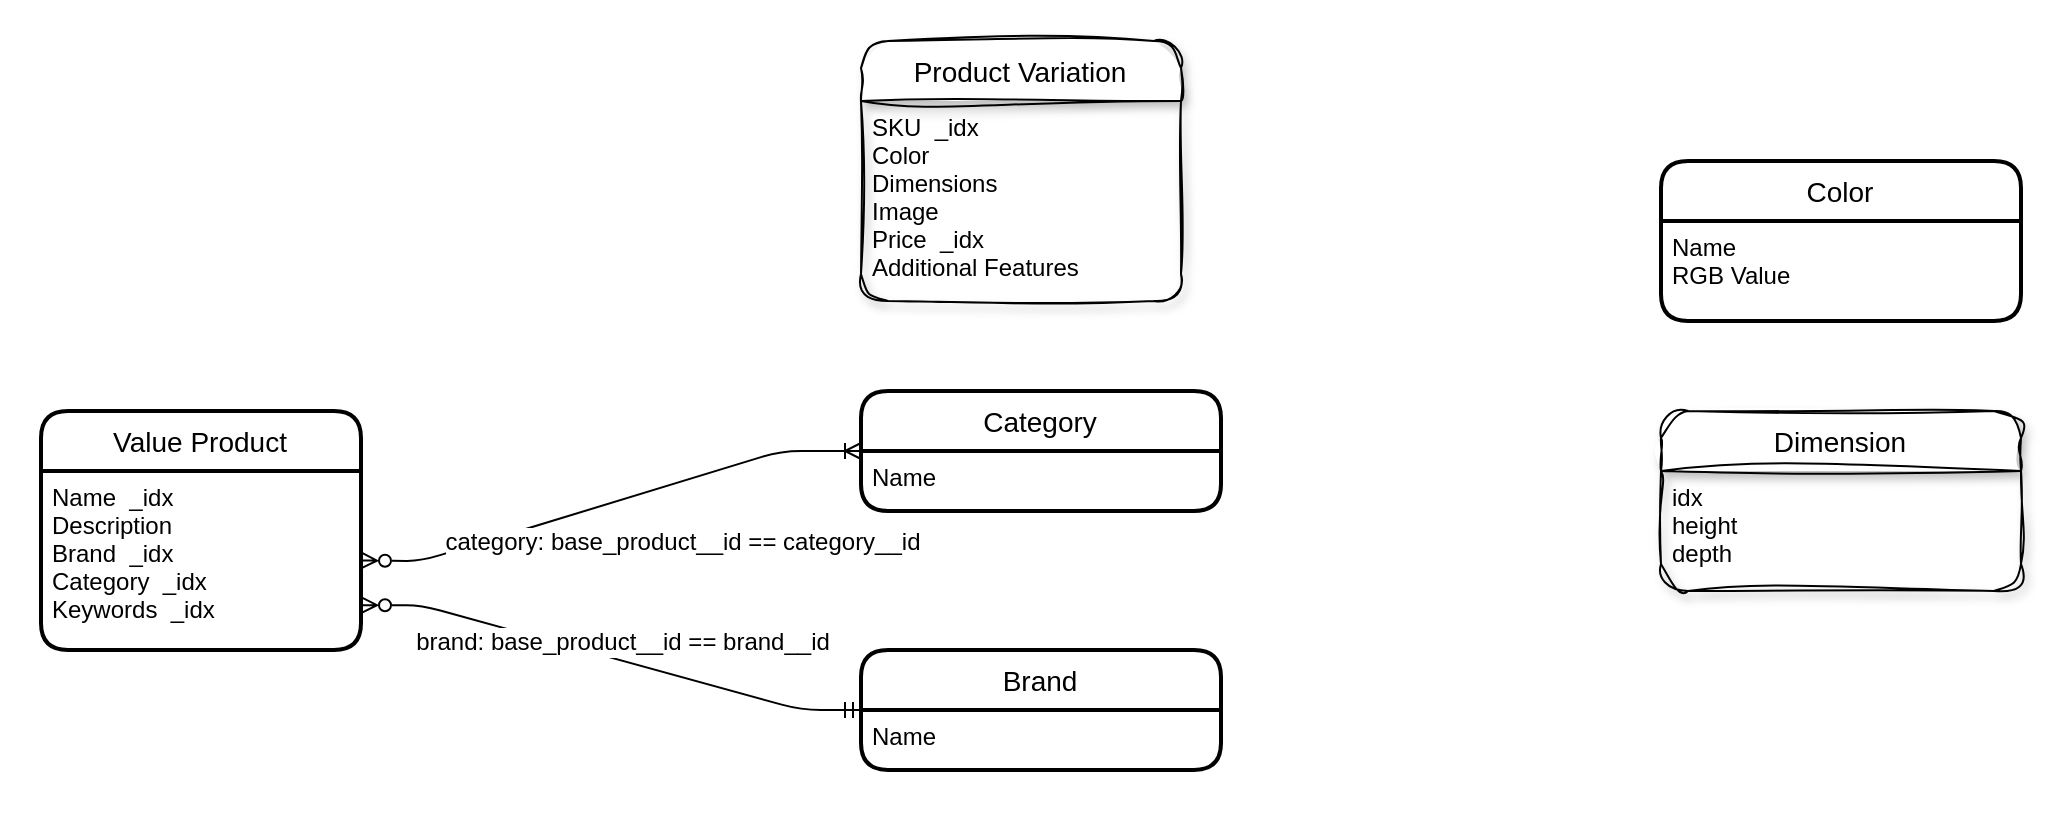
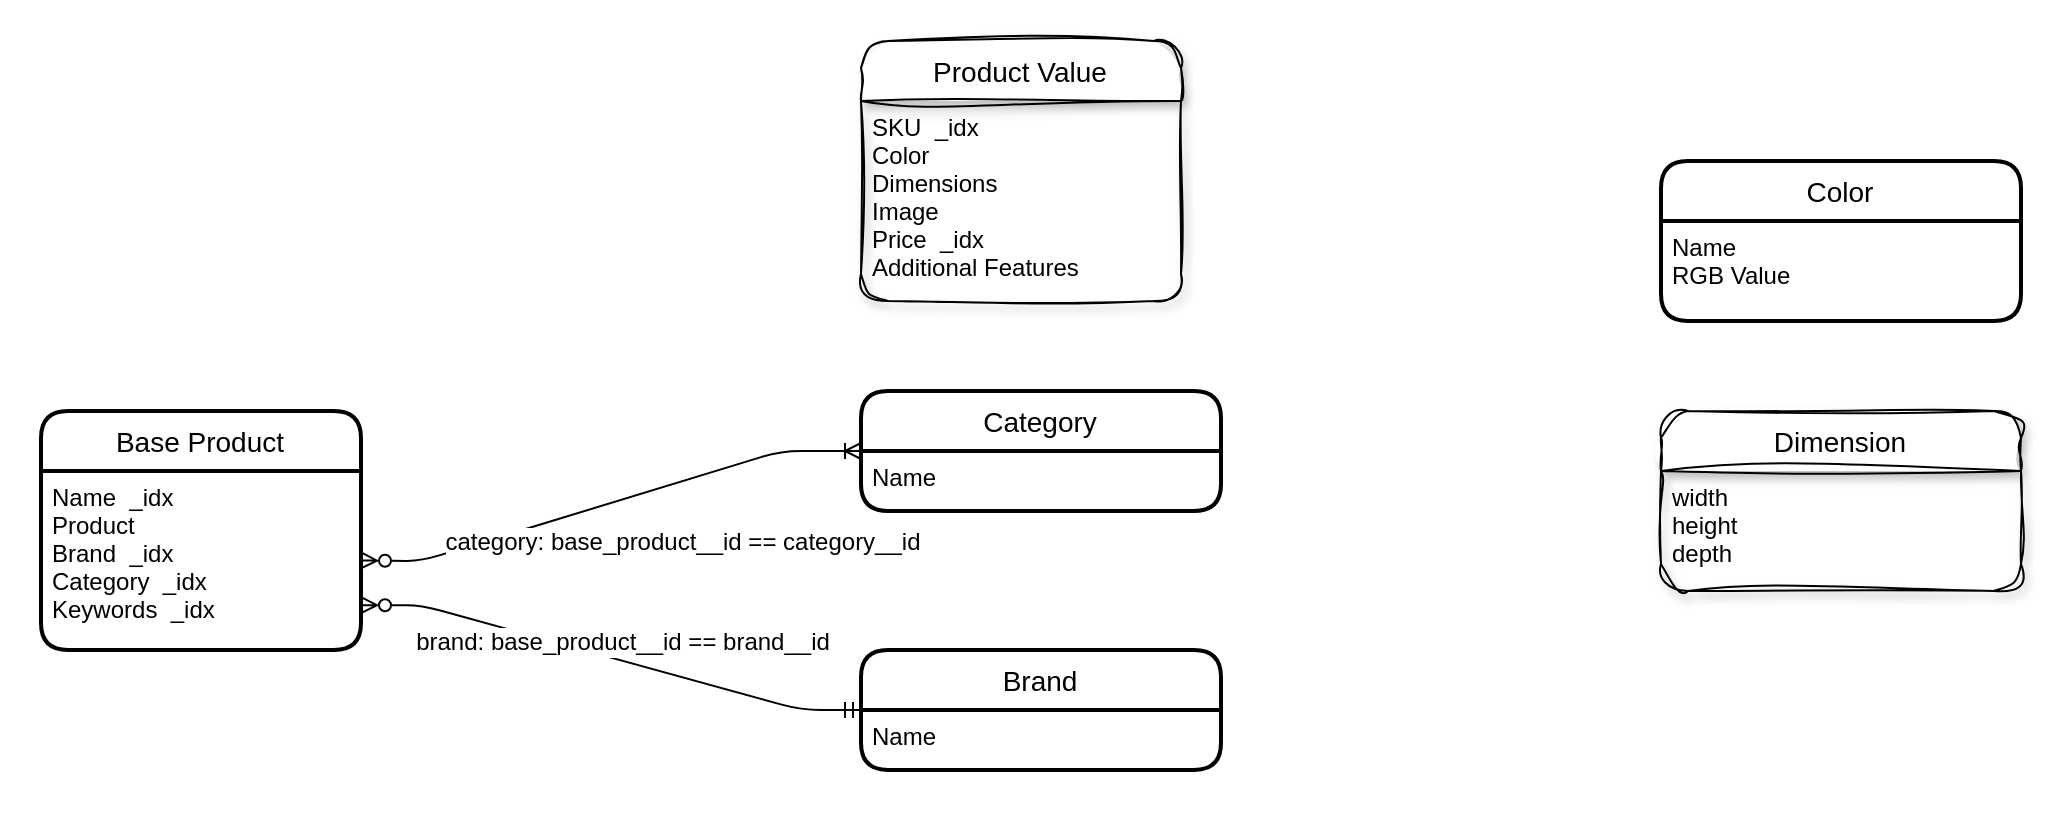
(1020, 73) -> (1020, 73)
(200, 443) -> (200, 443)
(113, 498) -> (113, 498)
(1689, 498) -> (1702, 498)
